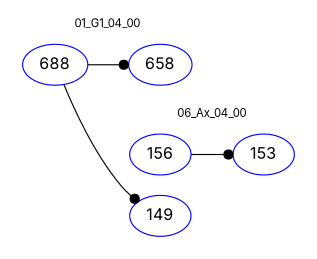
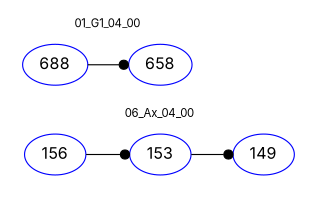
(92, 143) -> (208, 155)
